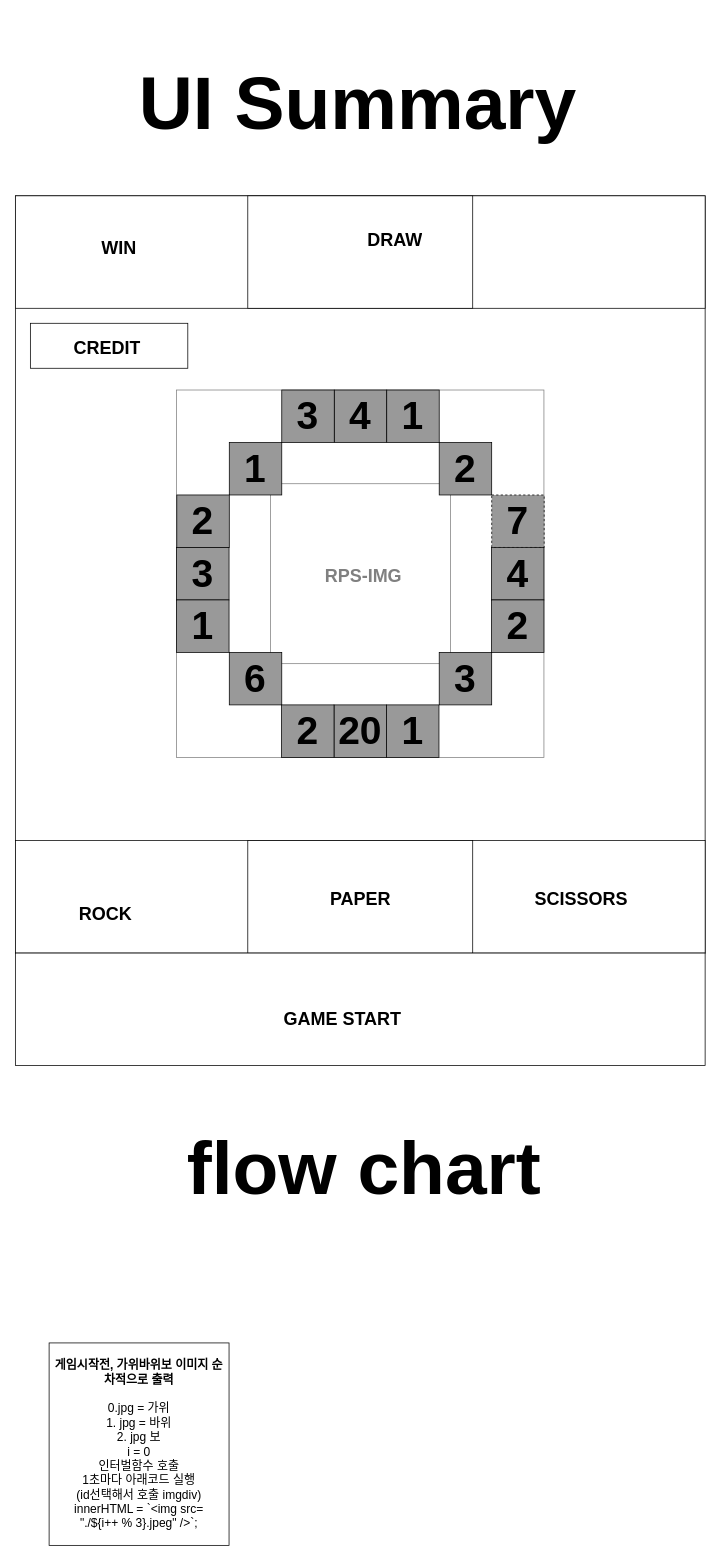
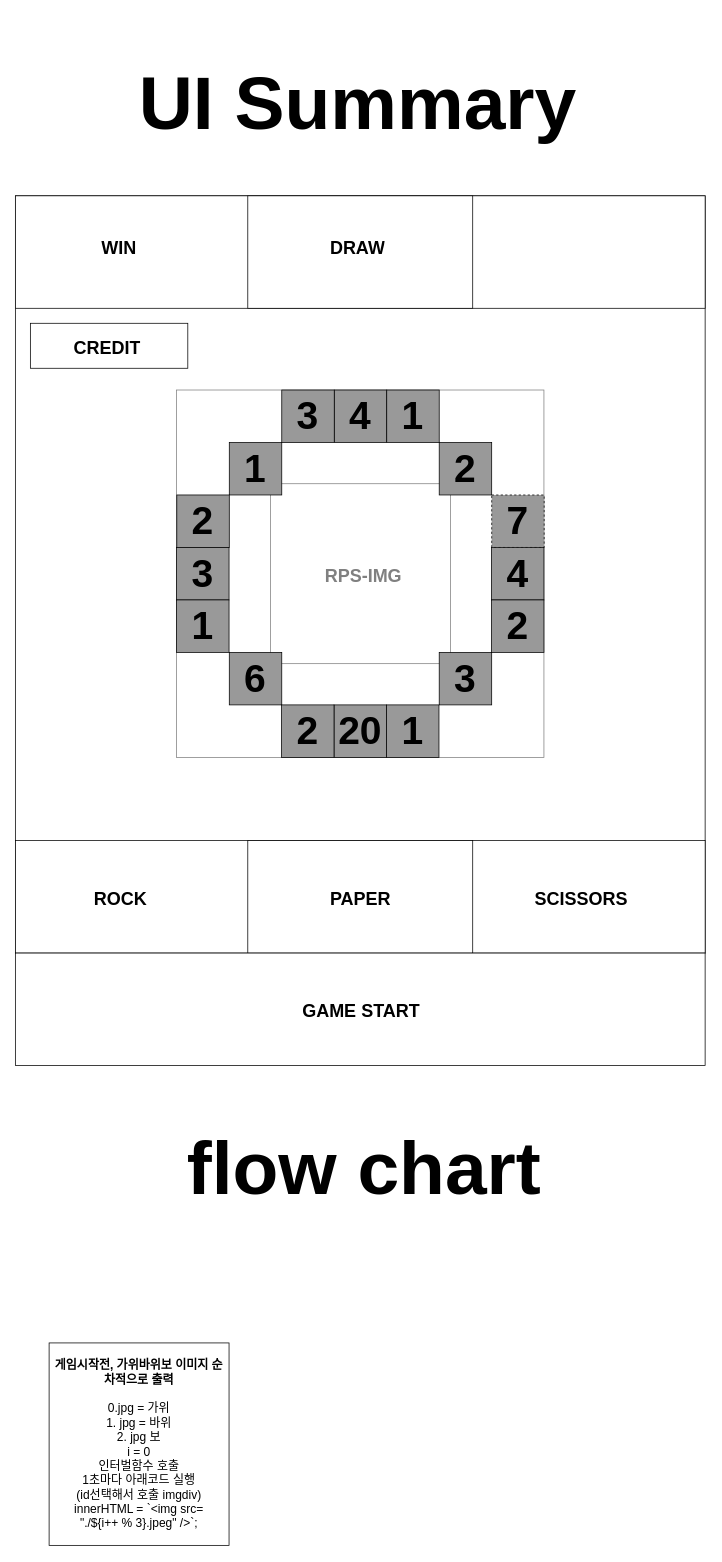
(398, 239) -> (360, 246)
(105, 912) -> (120, 897)
(342, 1017) -> (360, 1009)
